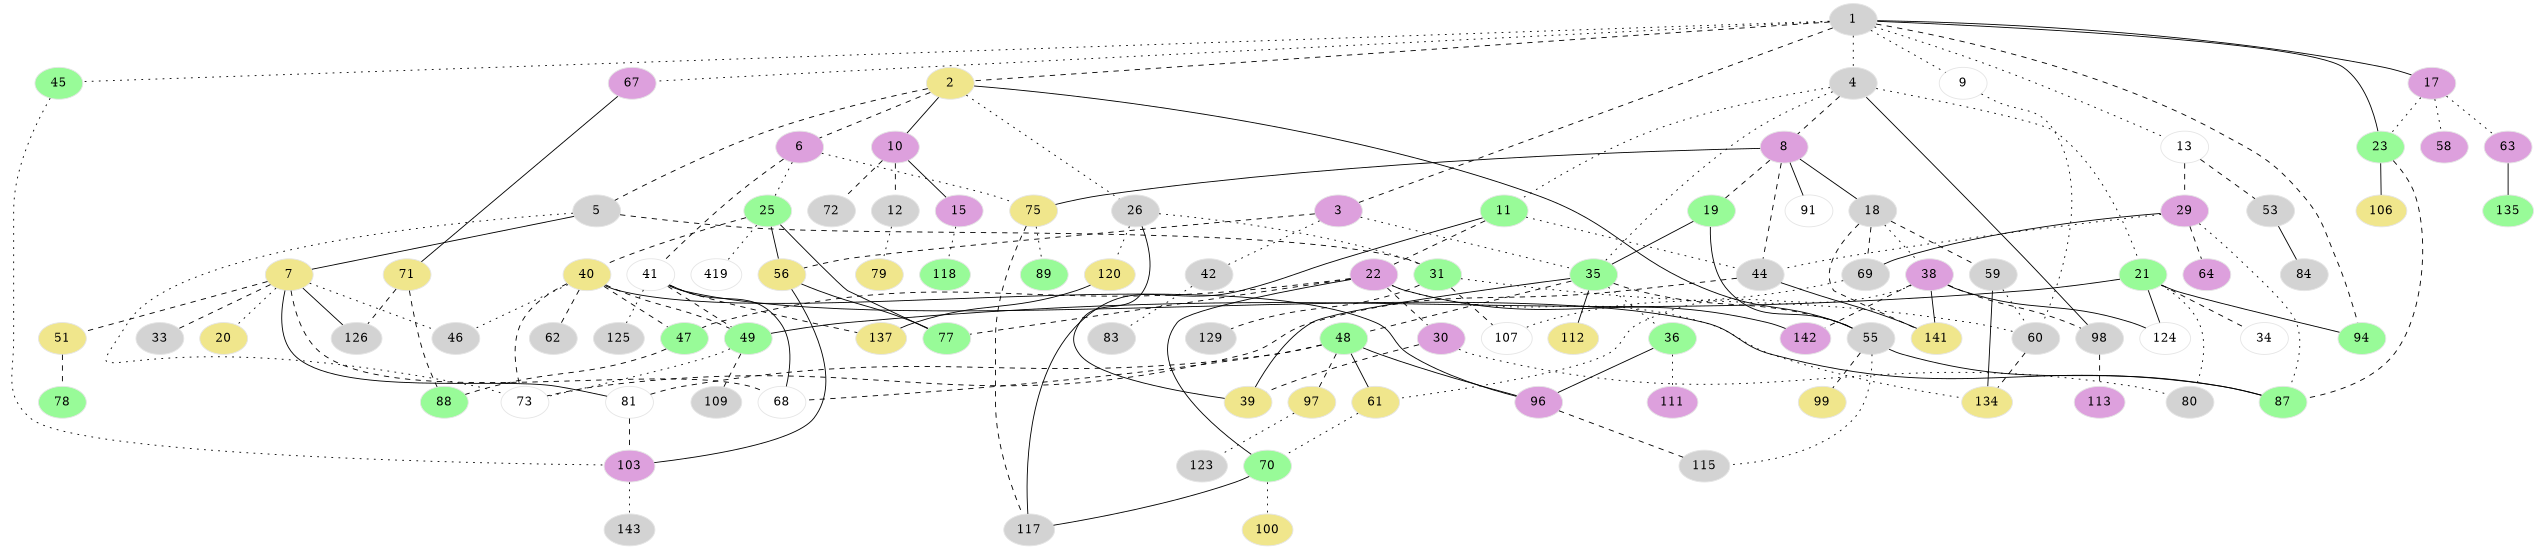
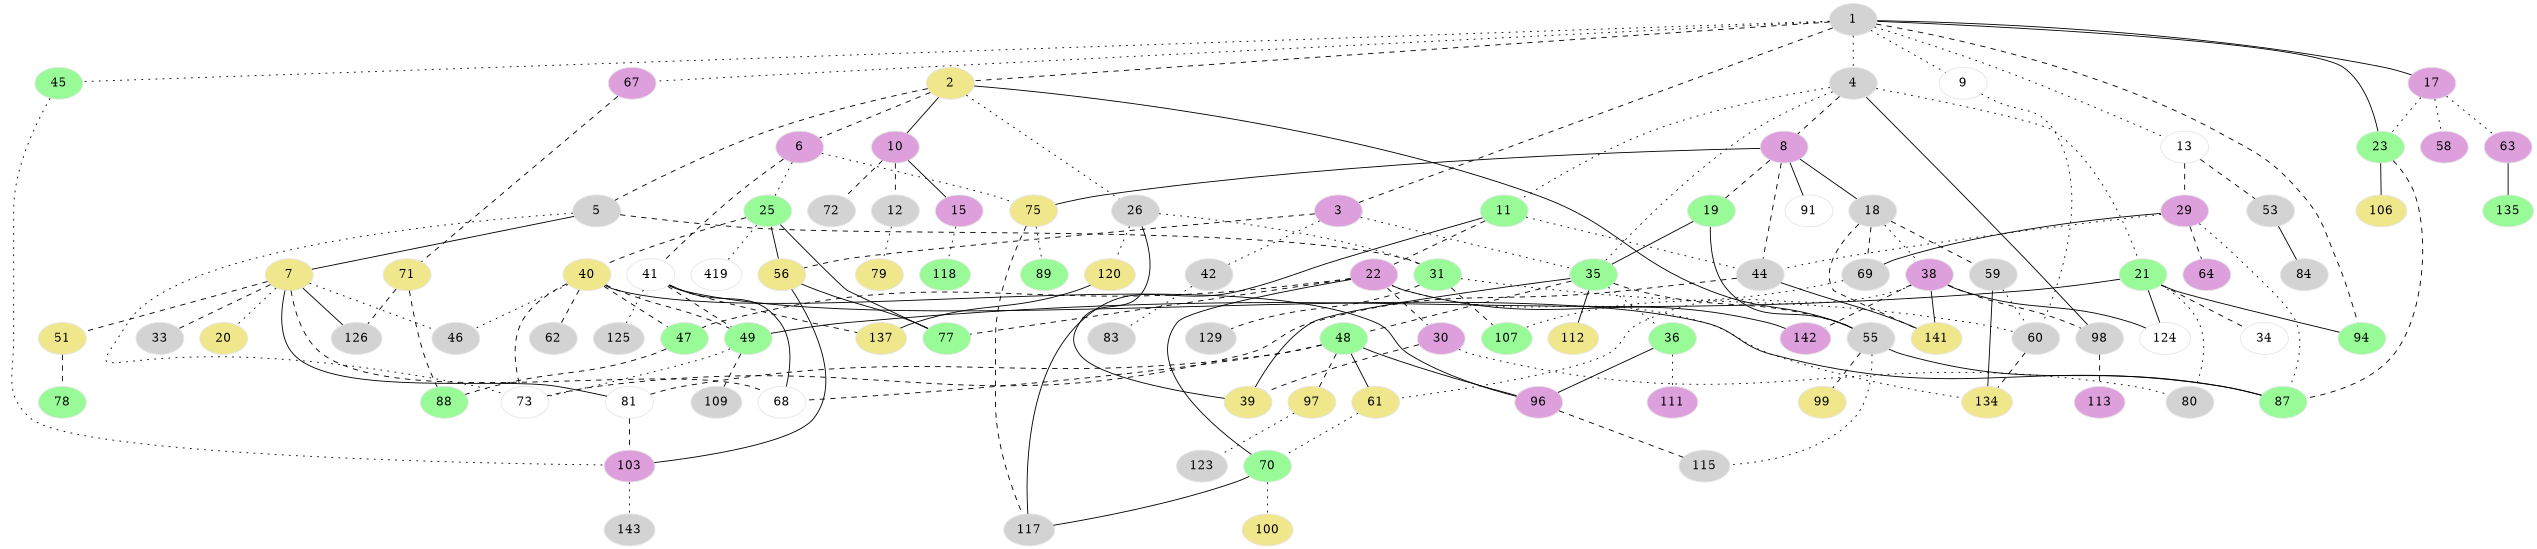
(520, 179) -> (520, 179)
(1507, 338) -> (1507, 338)
